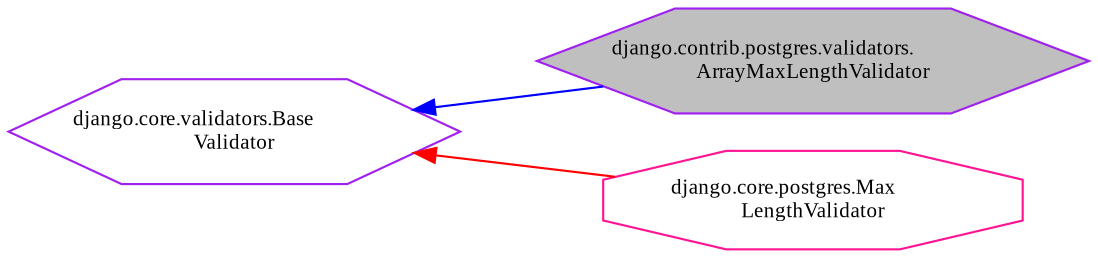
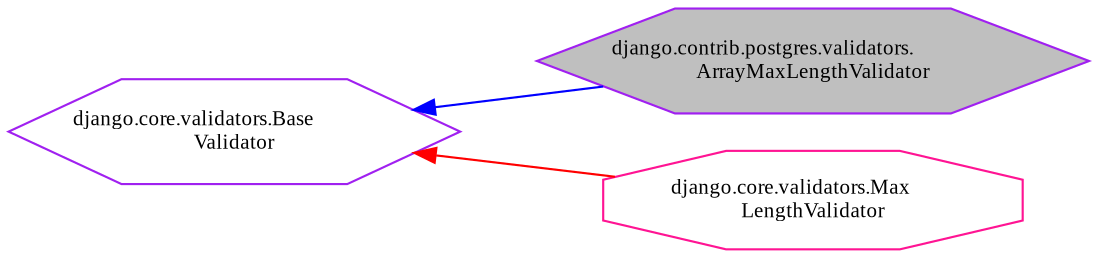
(813, 200) -> (813, 200)
